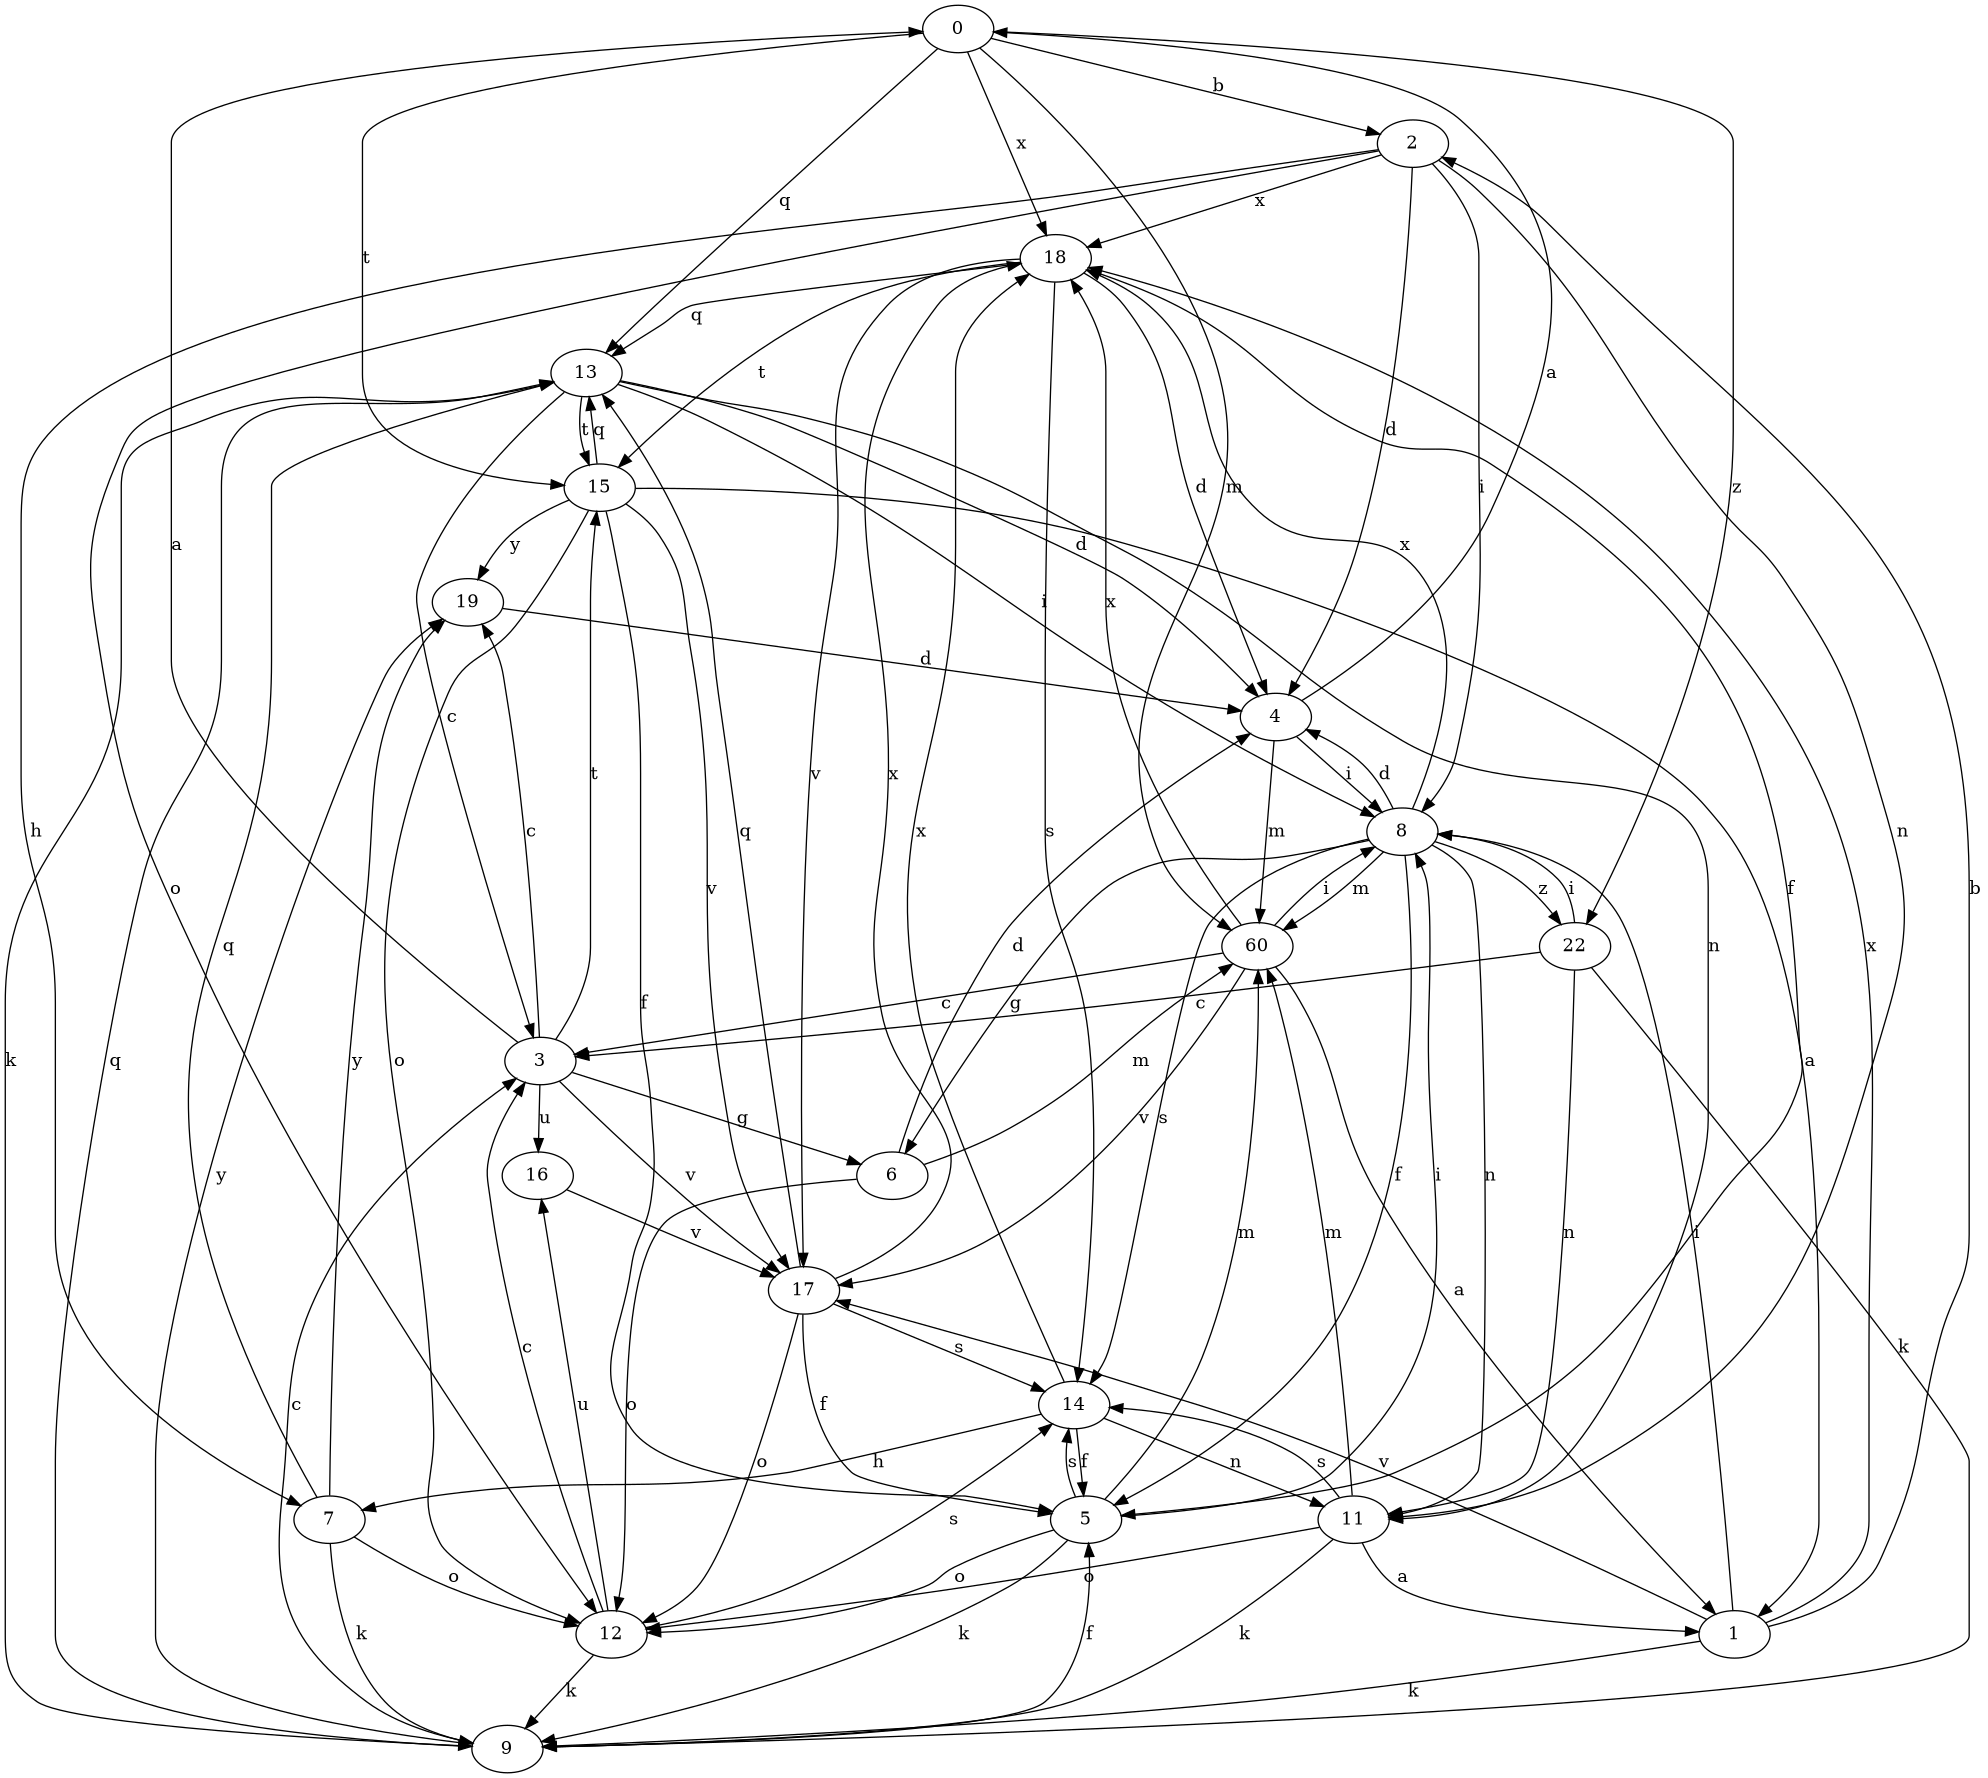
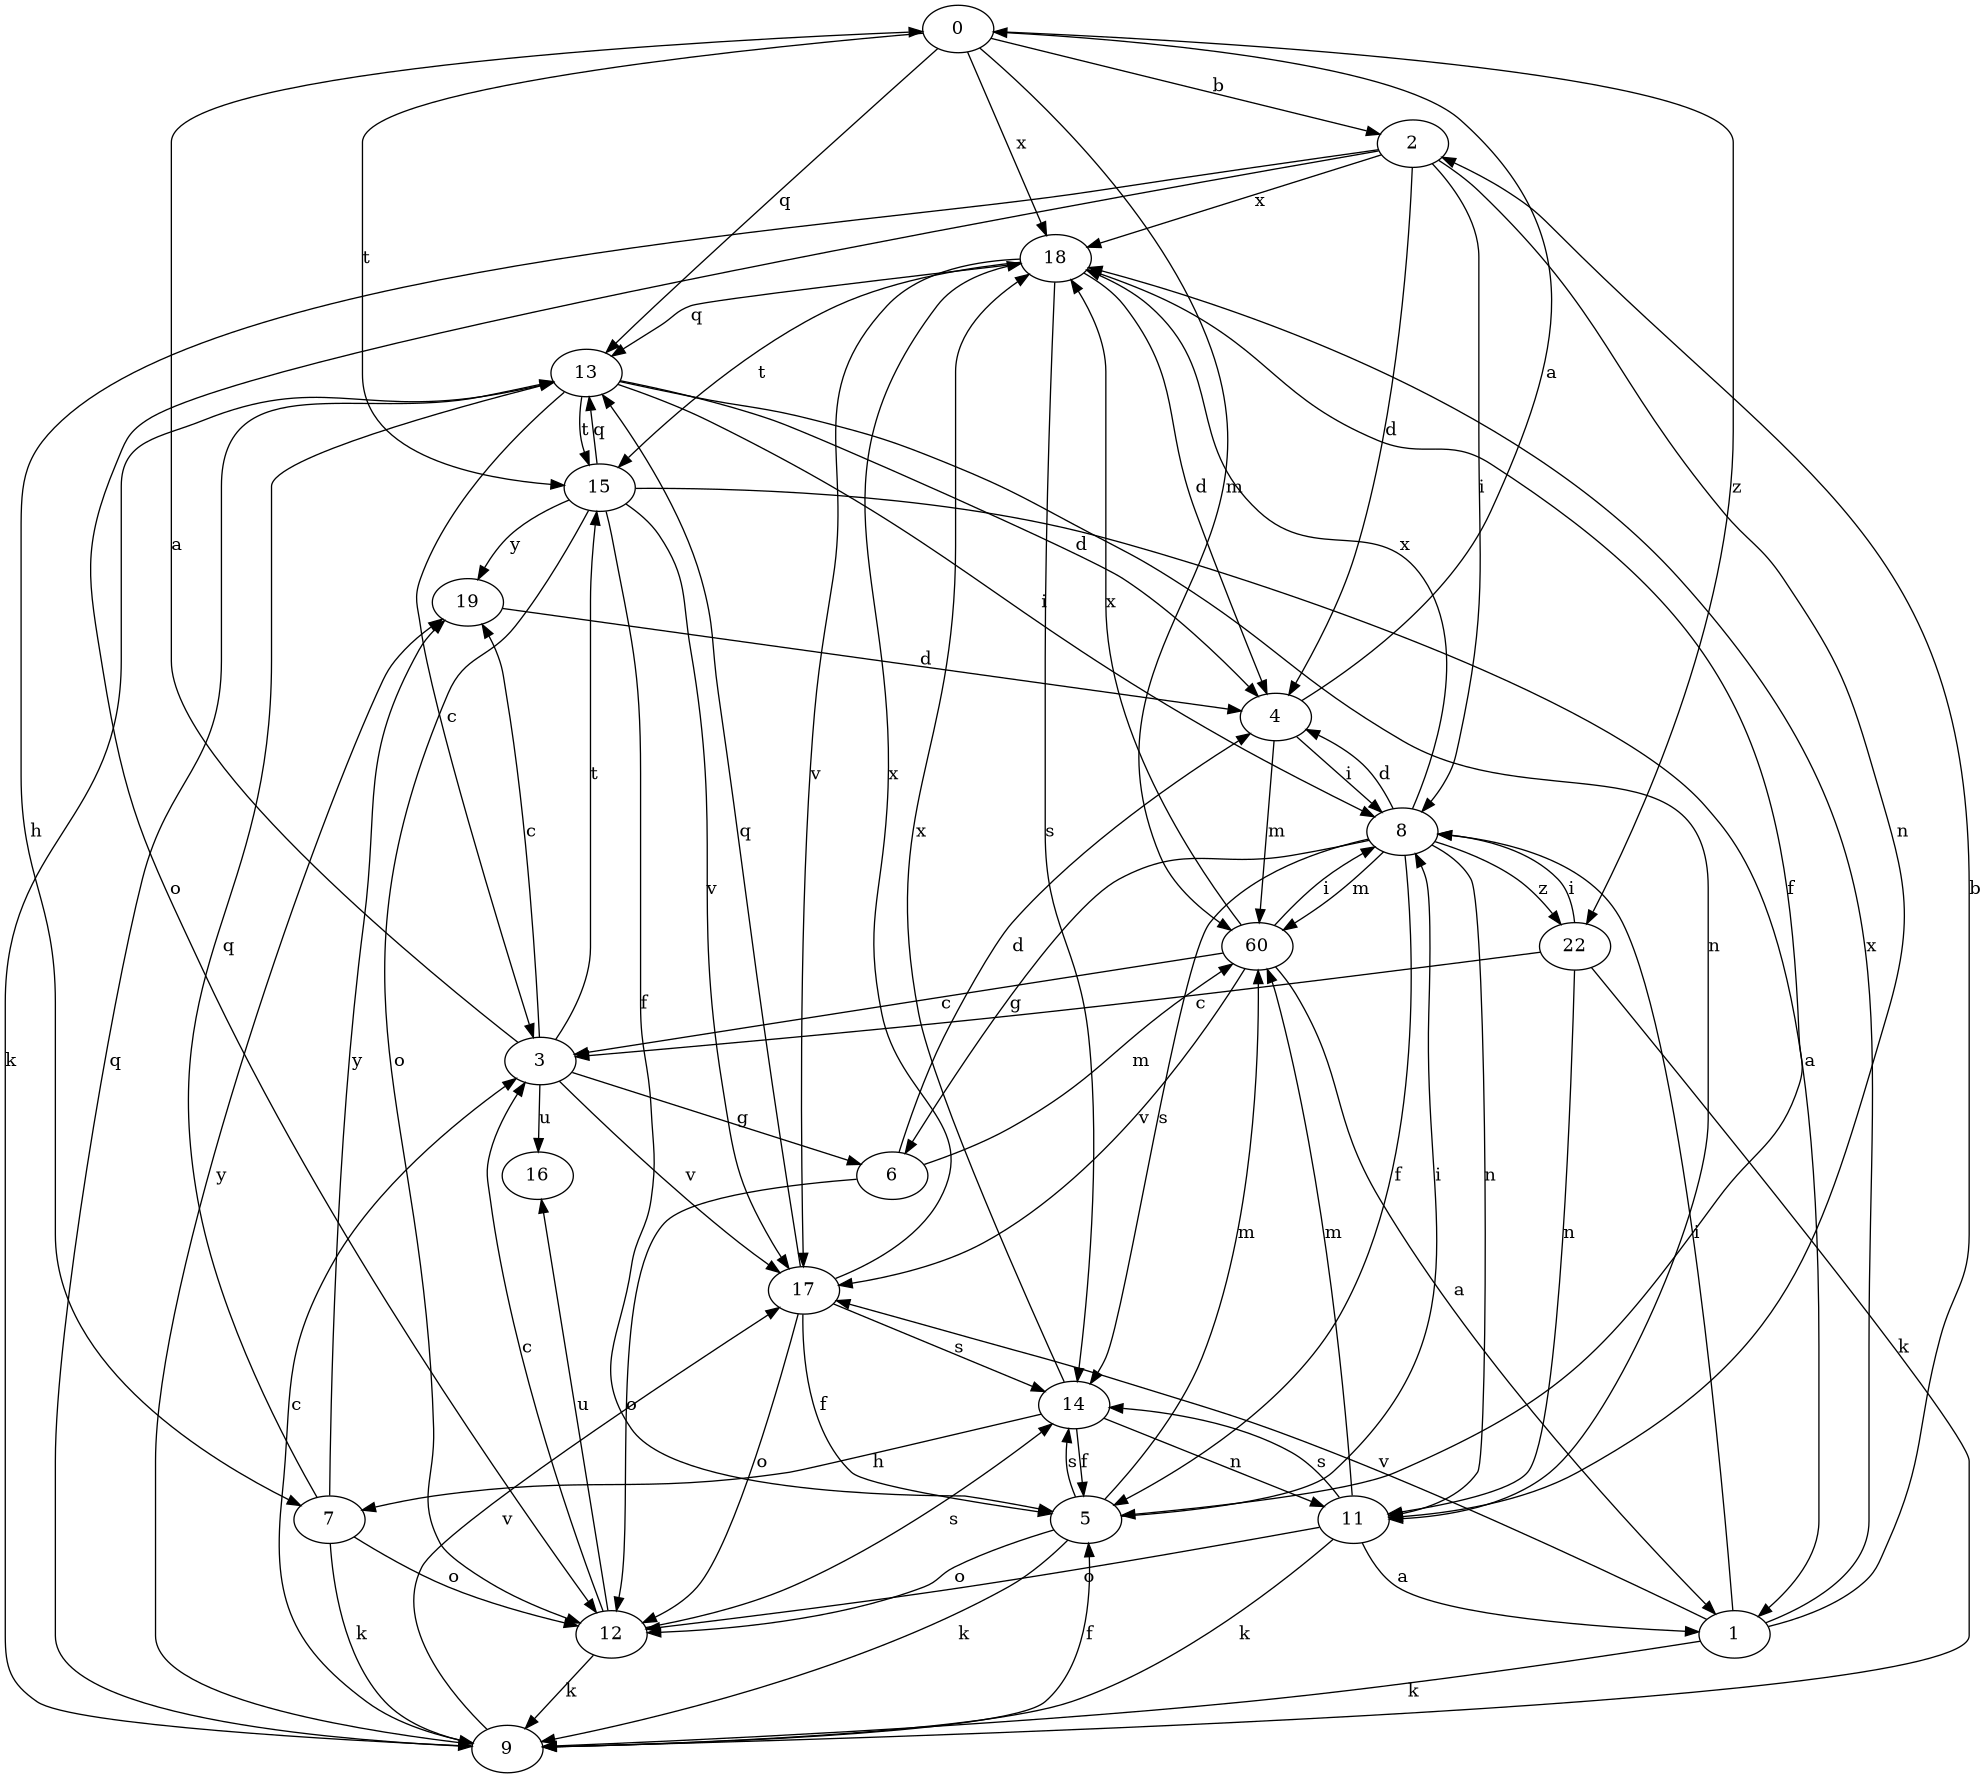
(669, 1234) -> (501, 1497)
